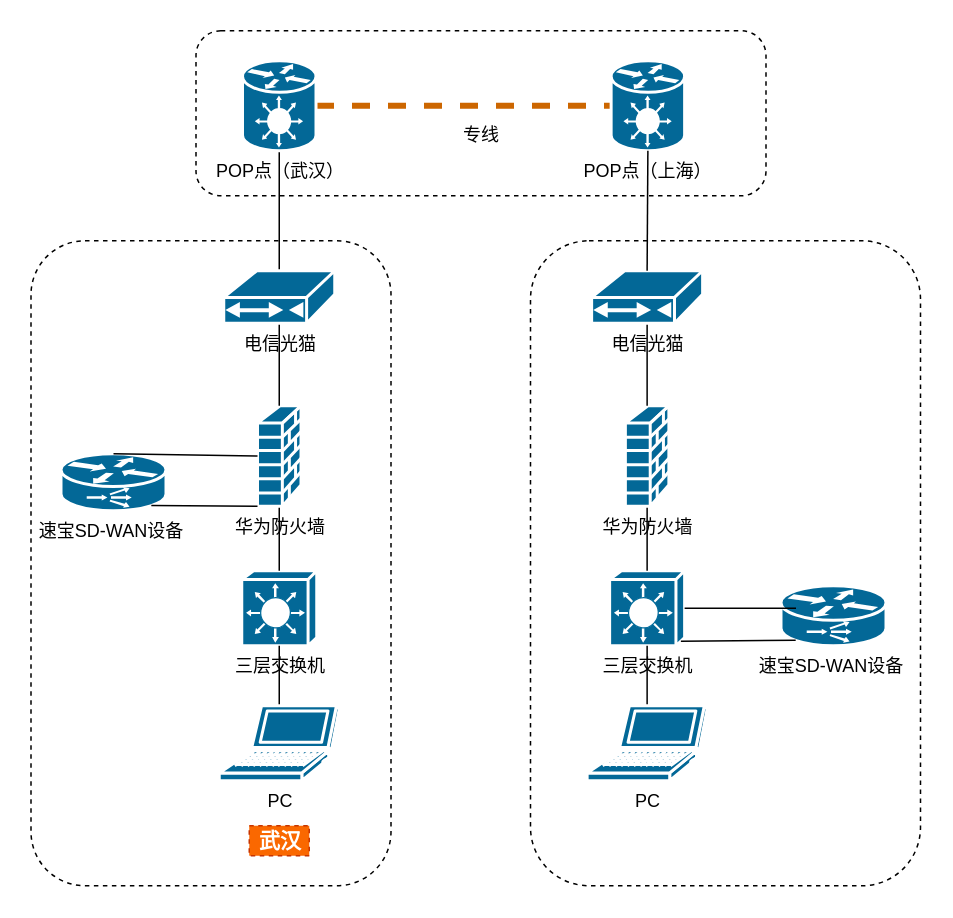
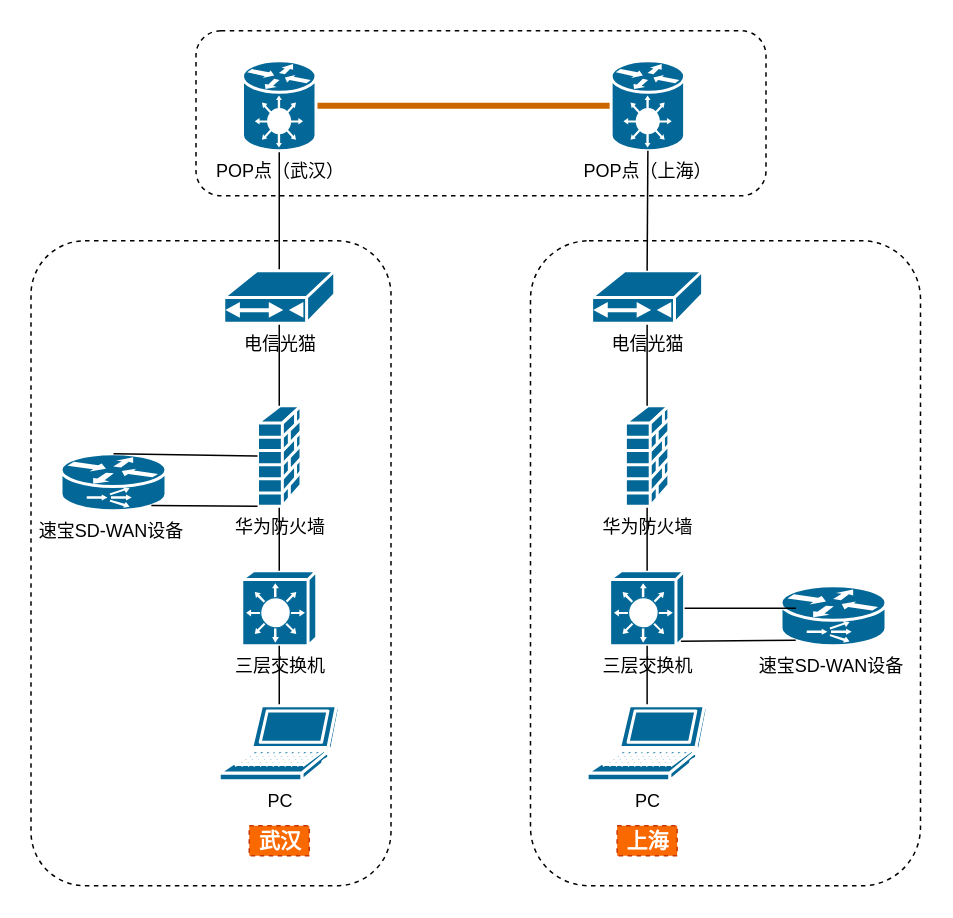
(342, 106) -> (342, 106)
(481, 136) -> none
none -> (647, 841)
